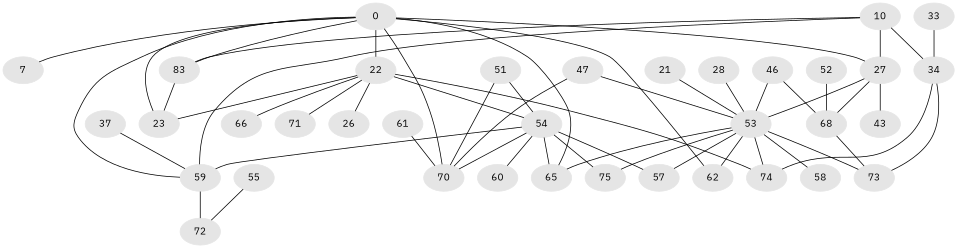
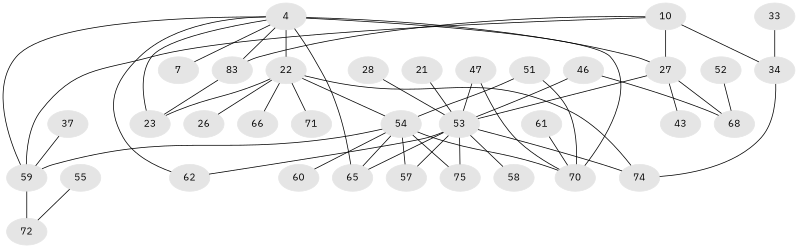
(376, 16) -> (286, 16)
(874, 178) -> none
